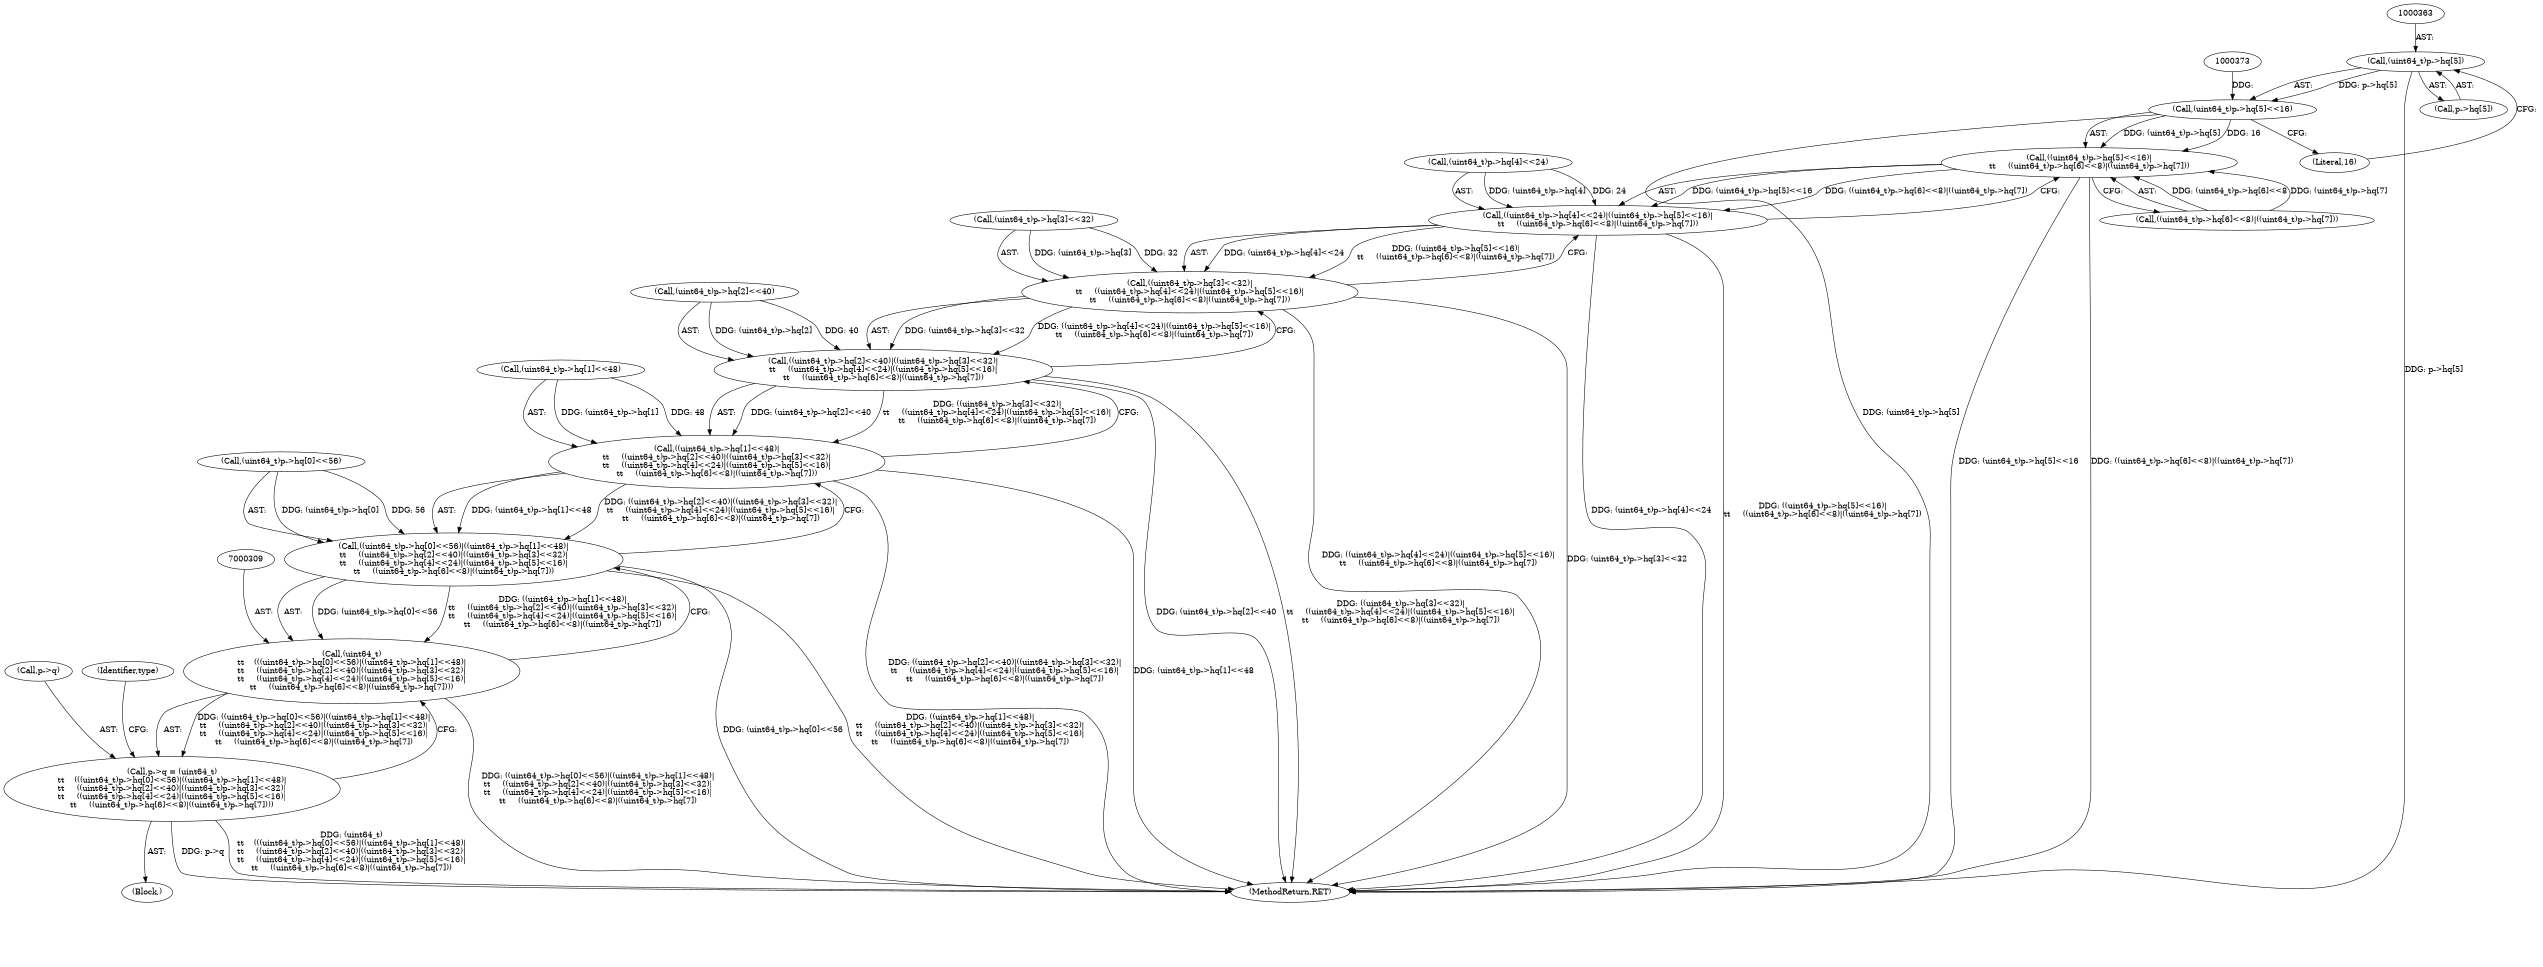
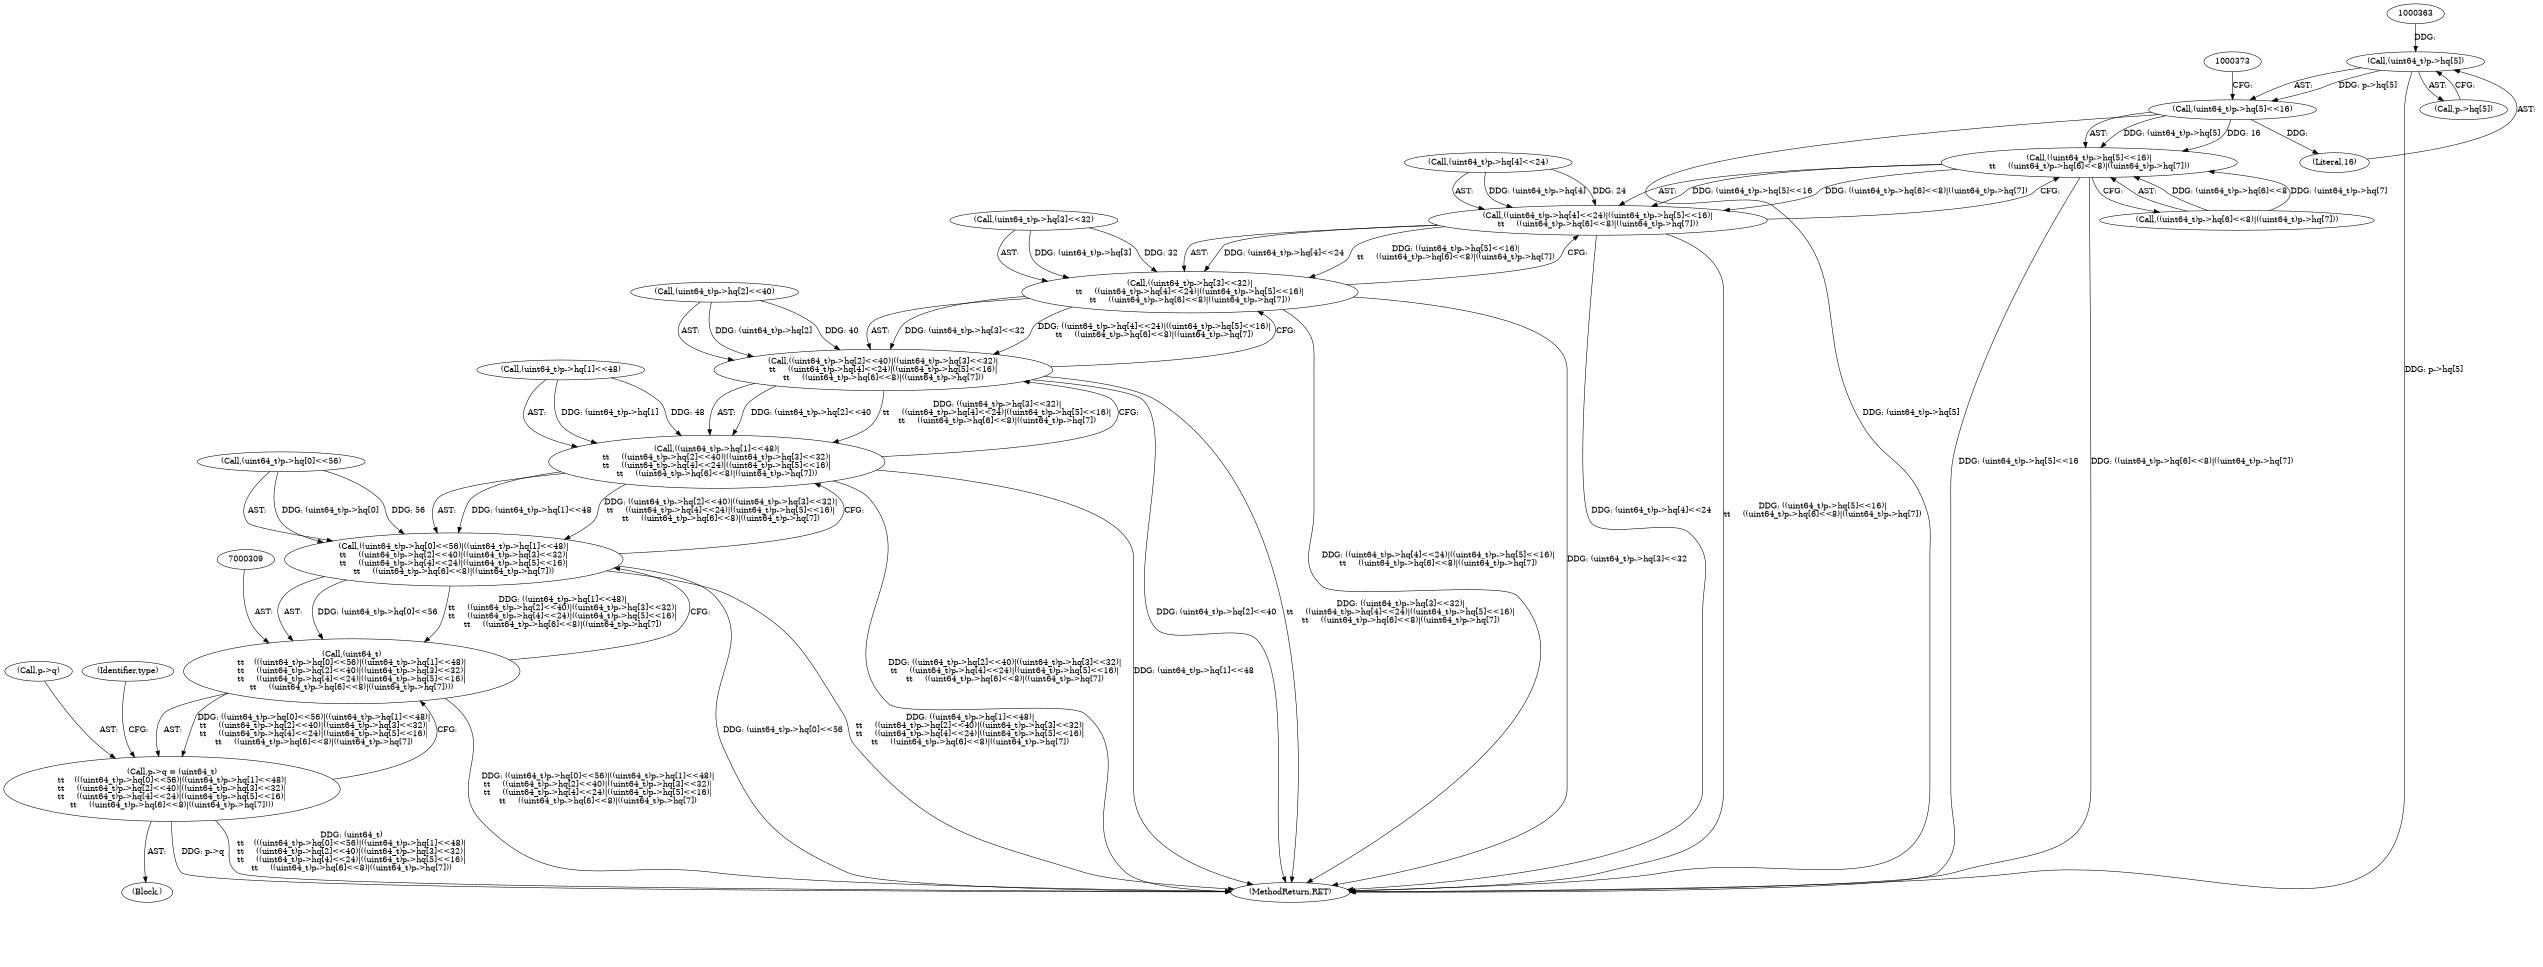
(2426, 38) -> (2426, 38)
(2244, 86) -> (2244, 86)
(2466, 86) -> (2466, 86)
(2528, 110) -> (2528, 110)
(2298, 134) -> (2298, 134)
